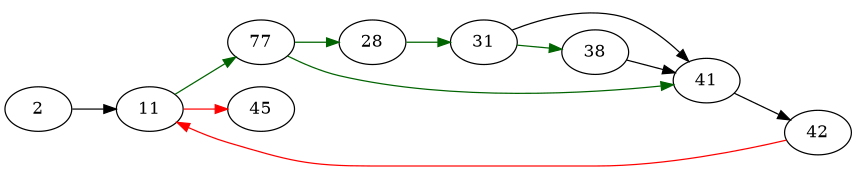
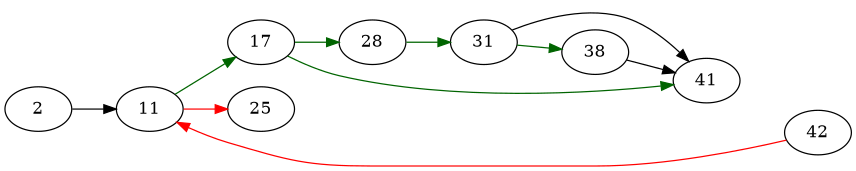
(261, 42) -> (261, 42)
(757, 104) -> none
(261, 109) -> (261, 109)
